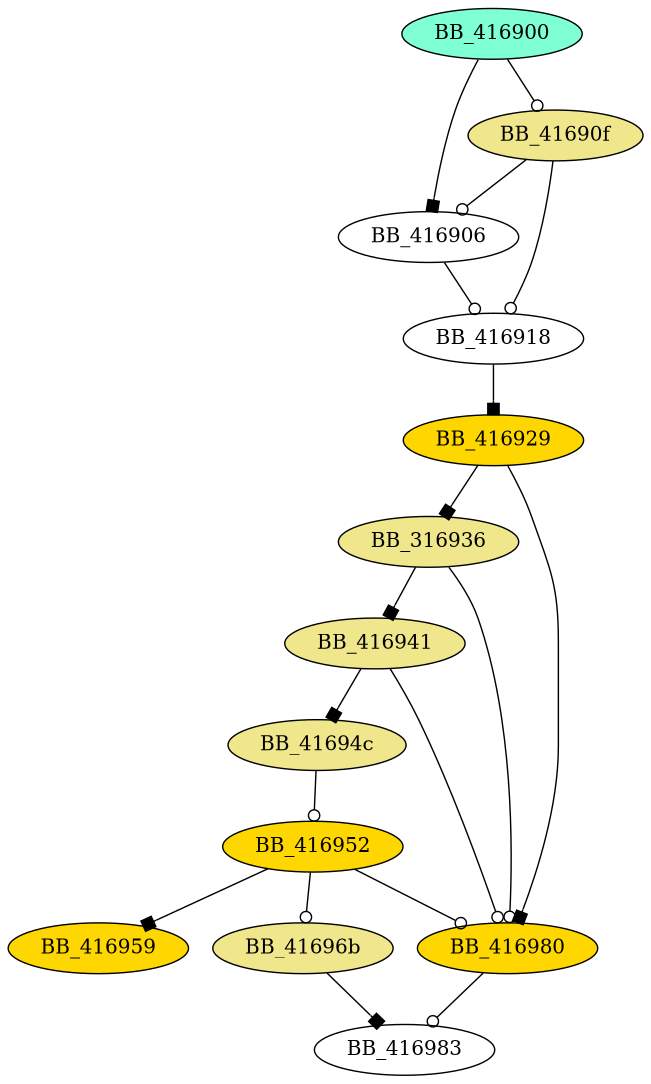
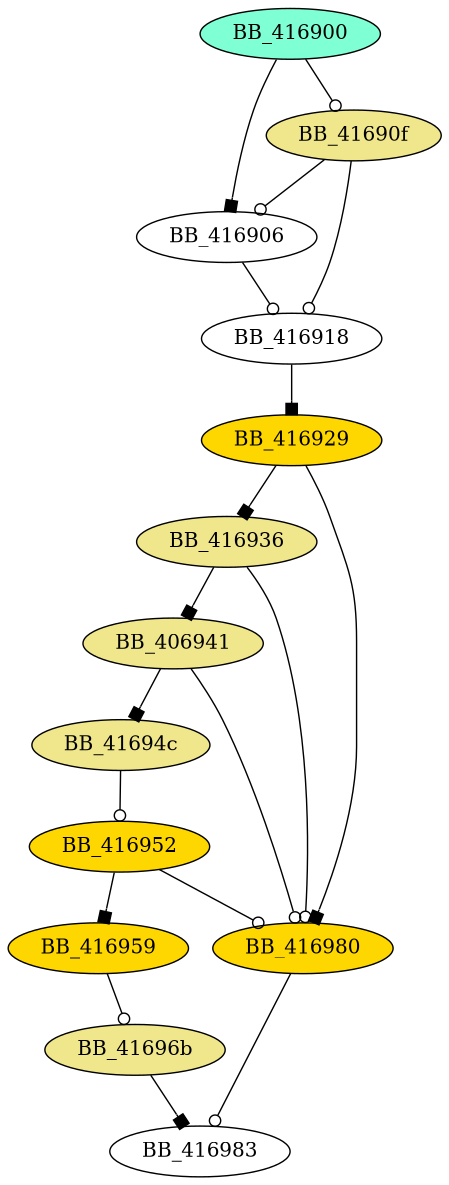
(429, 542) -> (227, 542)
(375, 643) -> (173, 643)
(308, 892) -> (115, 994)
